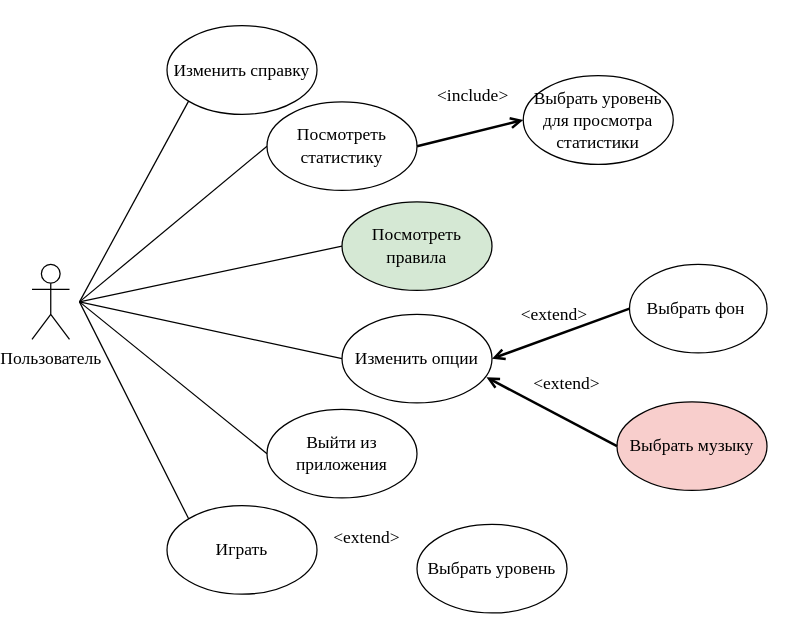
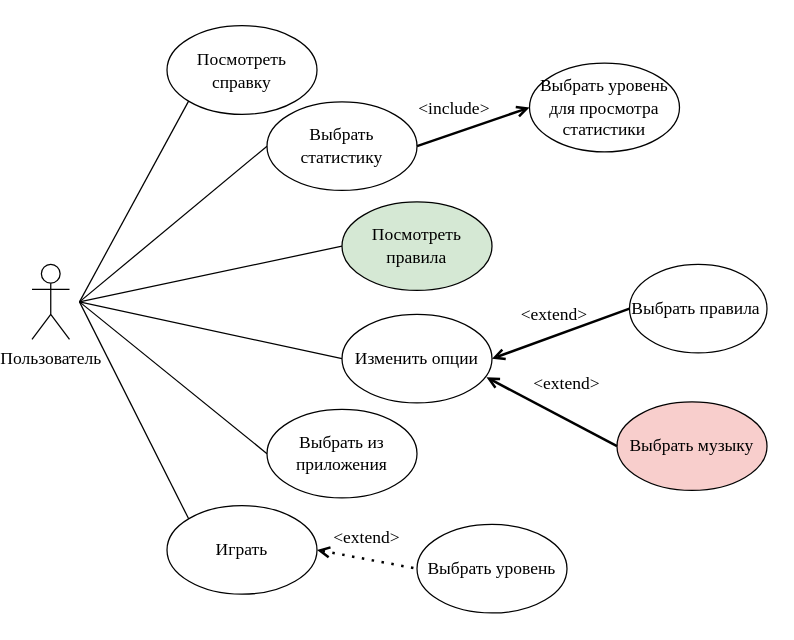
(242, 71) -> (242, 71)
(473, 96) -> (454, 108)
(598, 120) -> (604, 108)
(342, 146) -> (342, 146)
(698, 308) -> (698, 308)
(342, 453) -> (342, 453)
none -> (370, 560)
